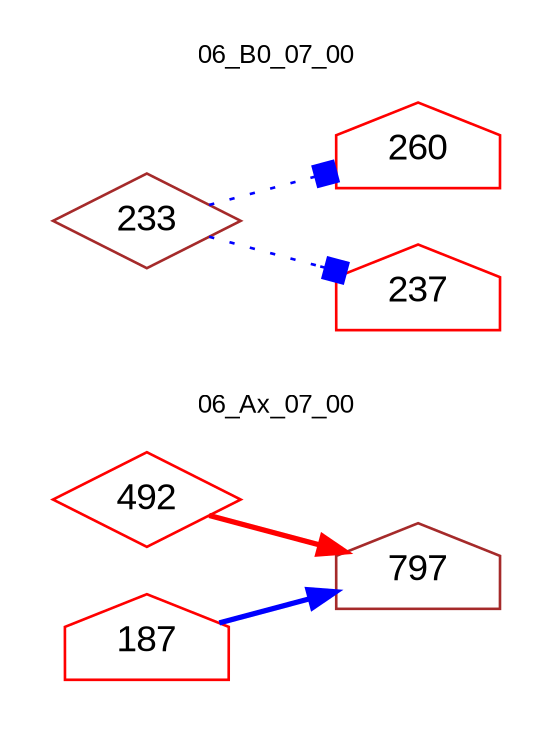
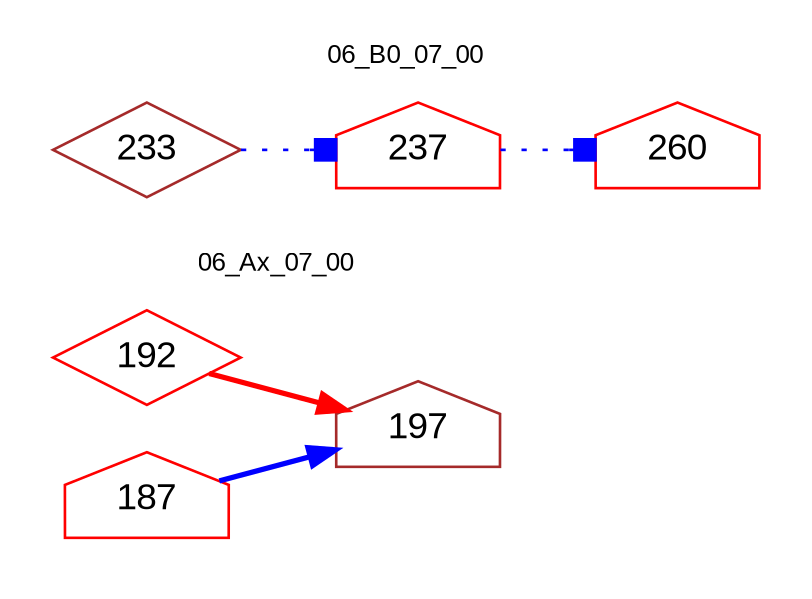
(260, 191) -> (535, 150)
(147, 500) -> (147, 358)
(418, 571) -> (418, 429)
